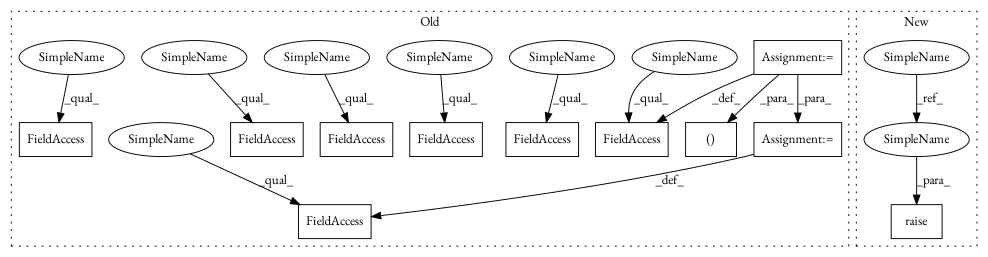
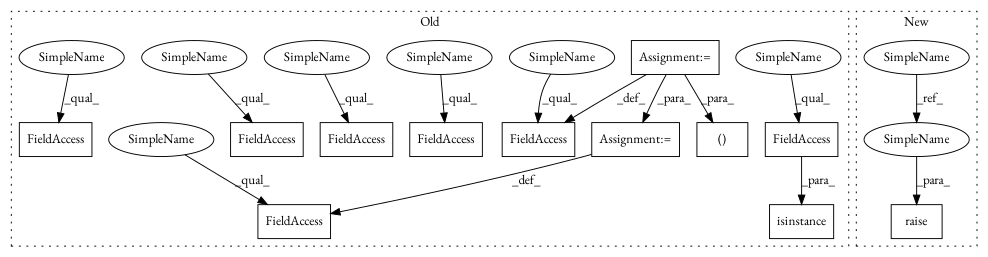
none -> (802, 222)
